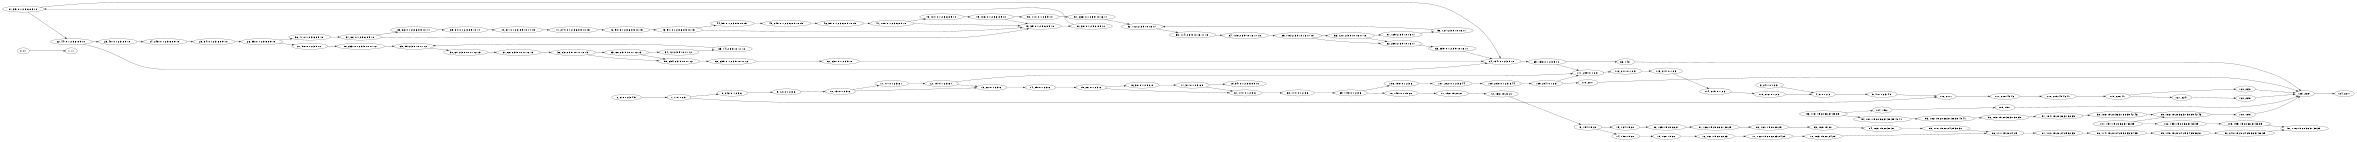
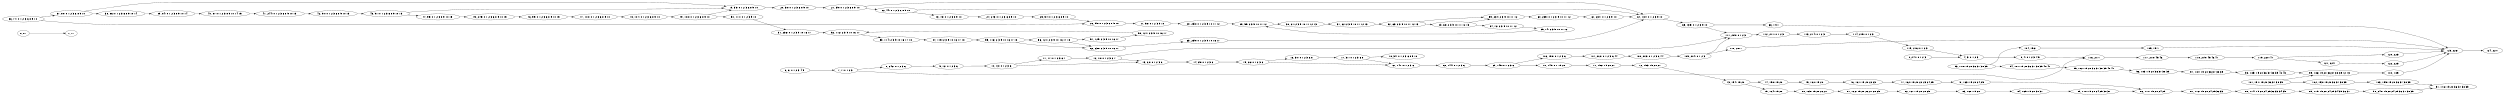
(966, 25) -> none
(627, 30) -> (334, 14)
(285, 39) -> (562, 25)
